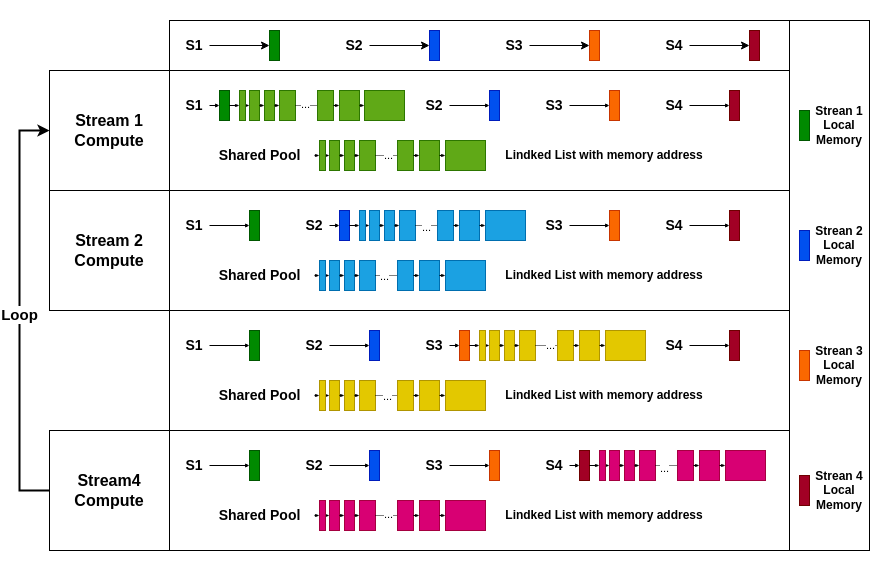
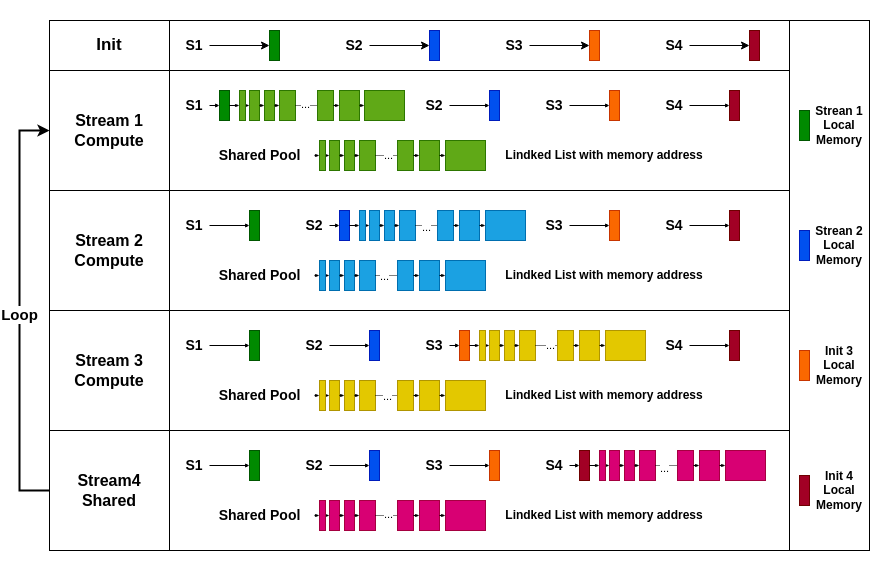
none -> (110, 46)
(840, 366) -> (840, 366)
none -> (110, 371)
(110, 491) -> (110, 491)
(840, 491) -> (840, 491)
